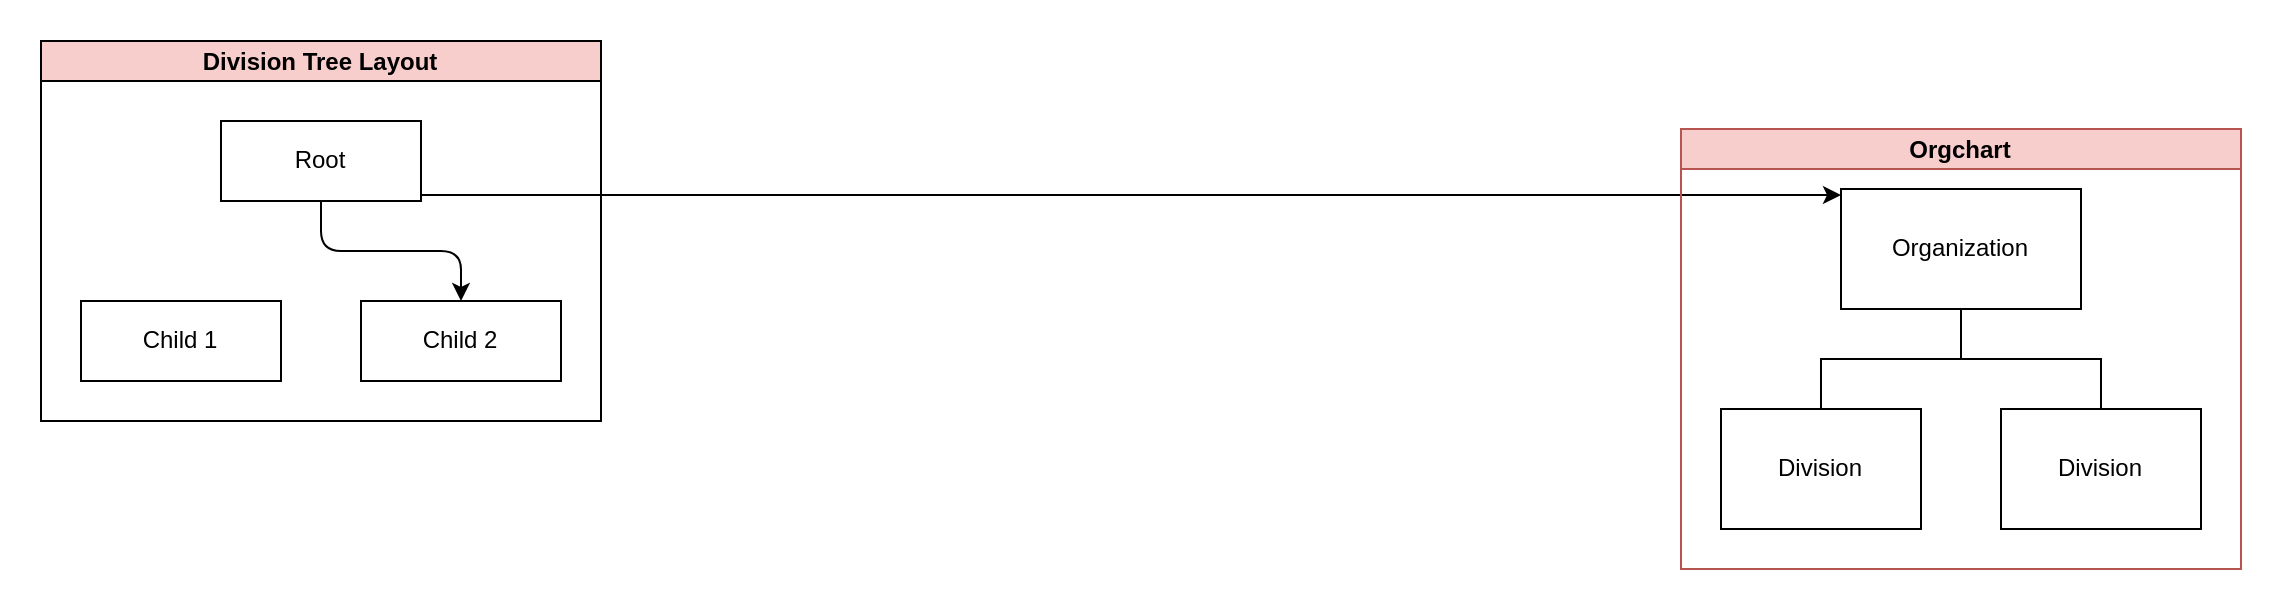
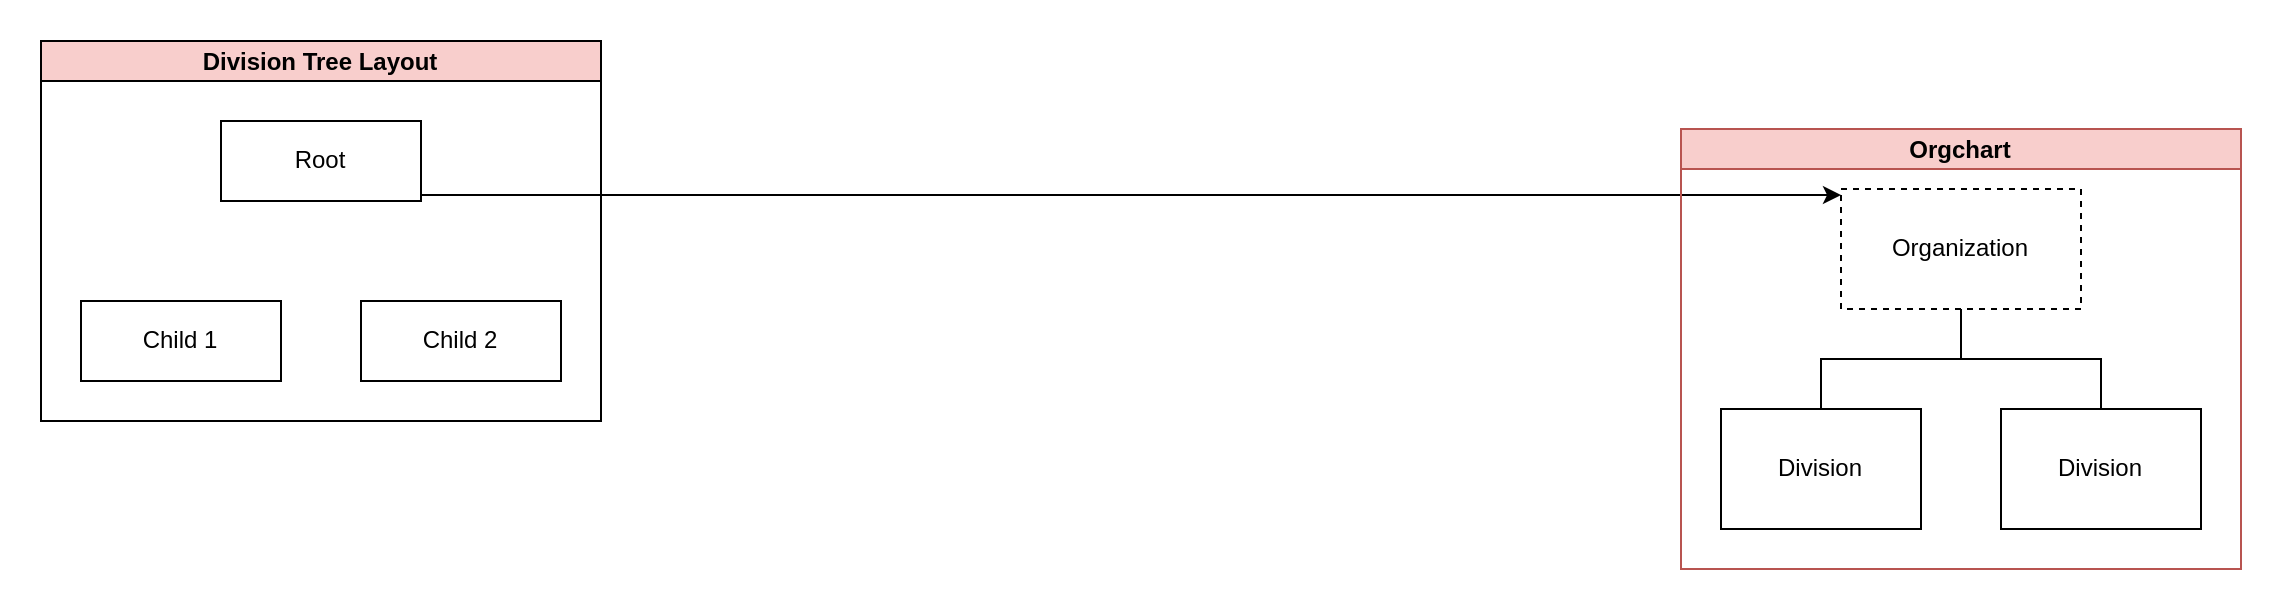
(1961, 249) -> (1961, 249)
(384, 251) -> none
